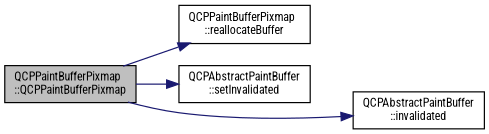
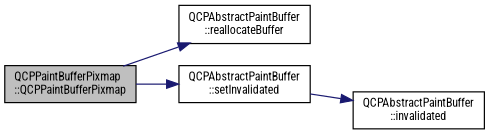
(245, 24) -> (245, 24)
(234, 117) -> (326, 96)
